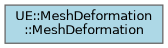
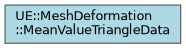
(84, 24) -> (93, 24)
